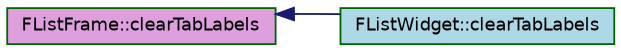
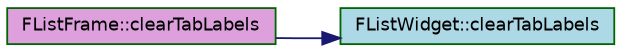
(317, 14) -> (299, 38)
